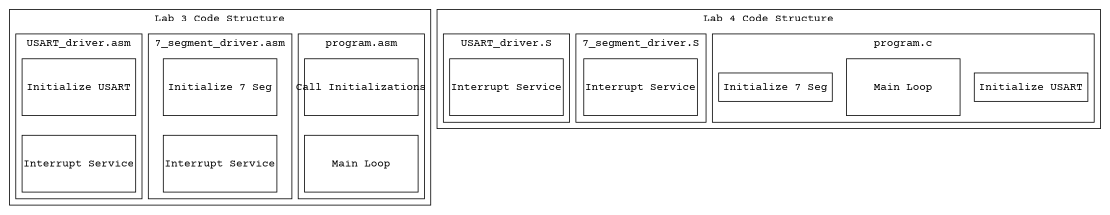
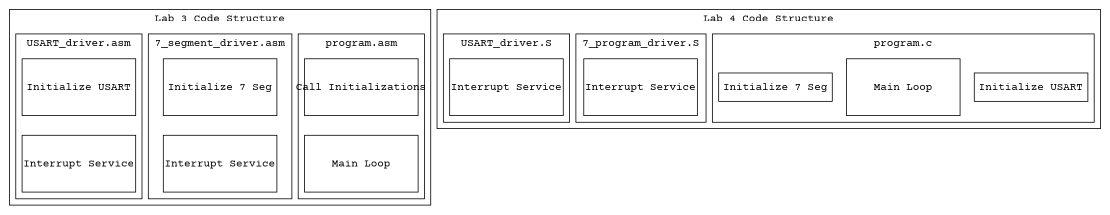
(641, 43) -> (641, 43)
